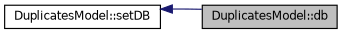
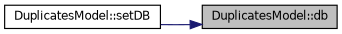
(187, 9) -> (175, 25)
